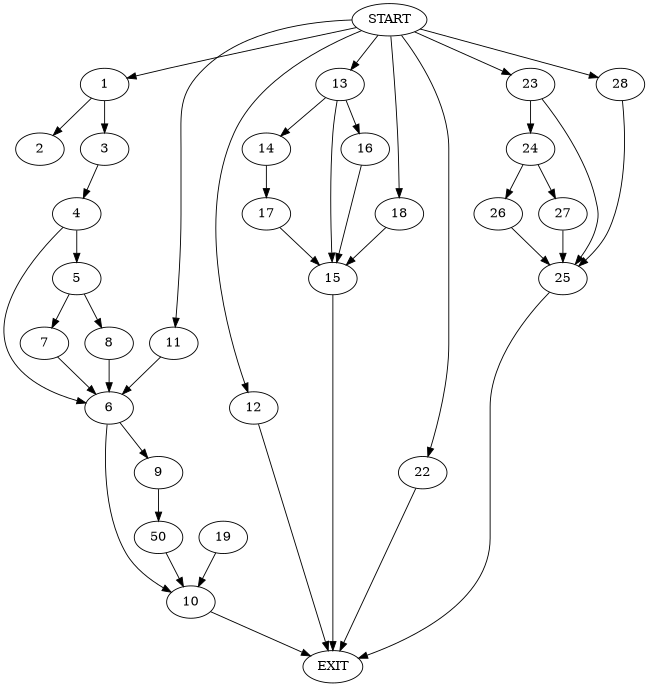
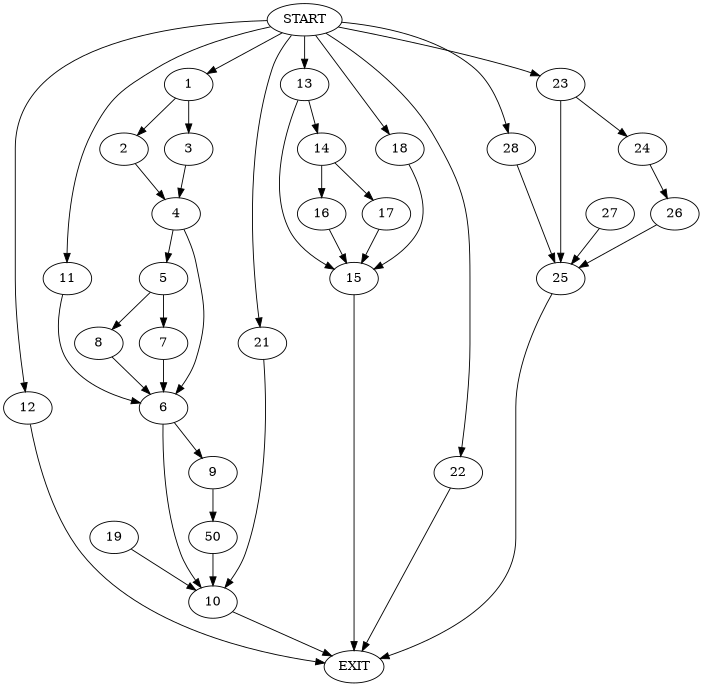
(351, 113) -> (322, 177)
(545, 177) -> none
none -> (147, 178)
none -> (262, 343)
